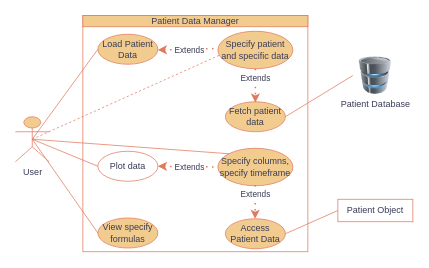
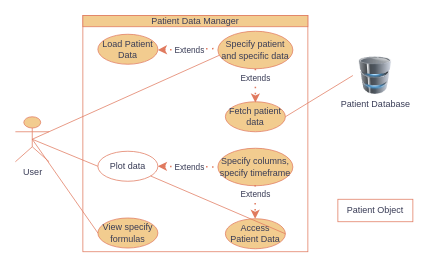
(66, 93) -> none
(134, 94) -> (134, 94)
(132, 146) -> none
(311, 222) -> (218, 205)
